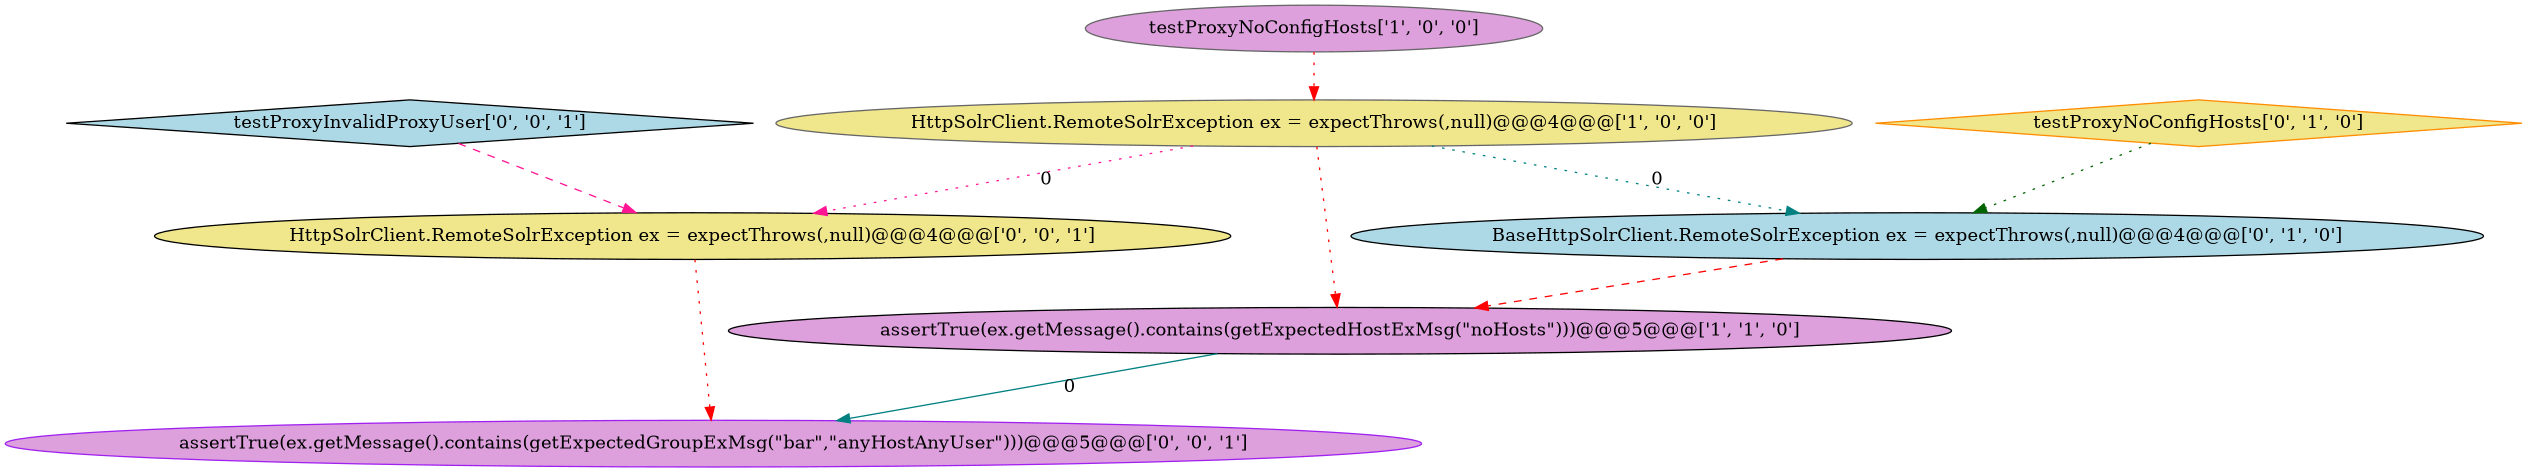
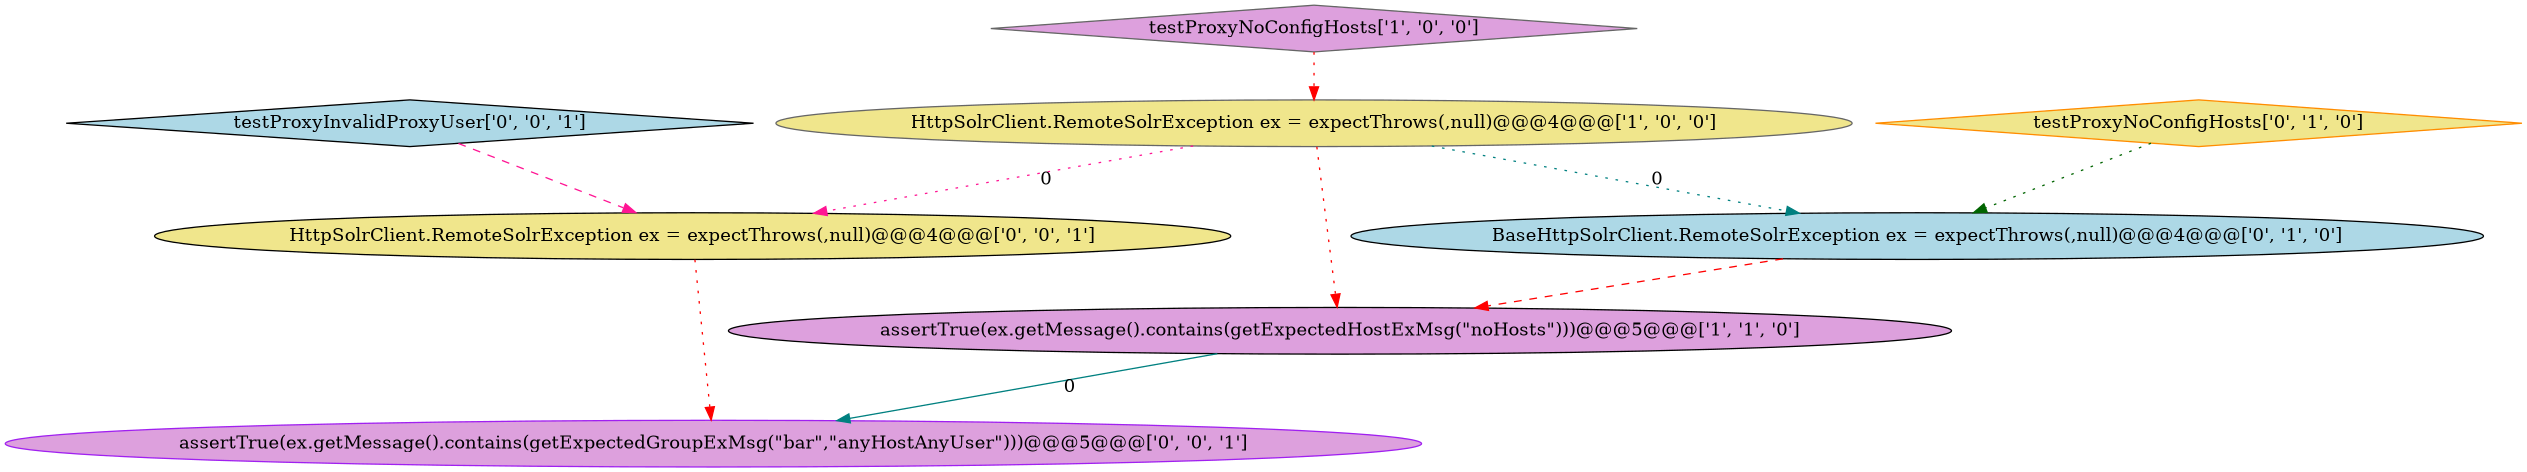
(1314, 29) -> (1314, 29)
